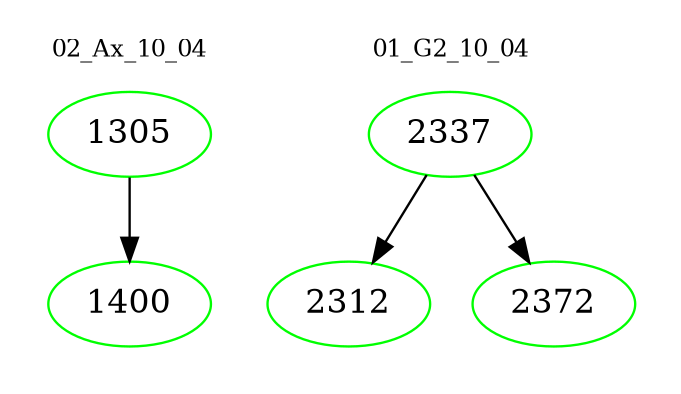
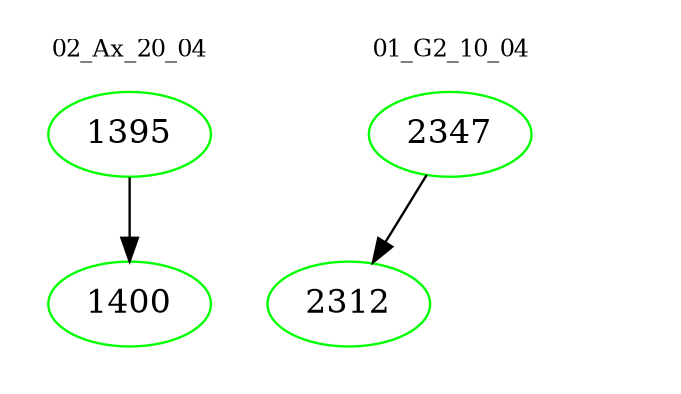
(130, 51) -> (130, 51)
(130, 134) -> (130, 134)
(450, 134) -> (450, 134)
(554, 304) -> none
